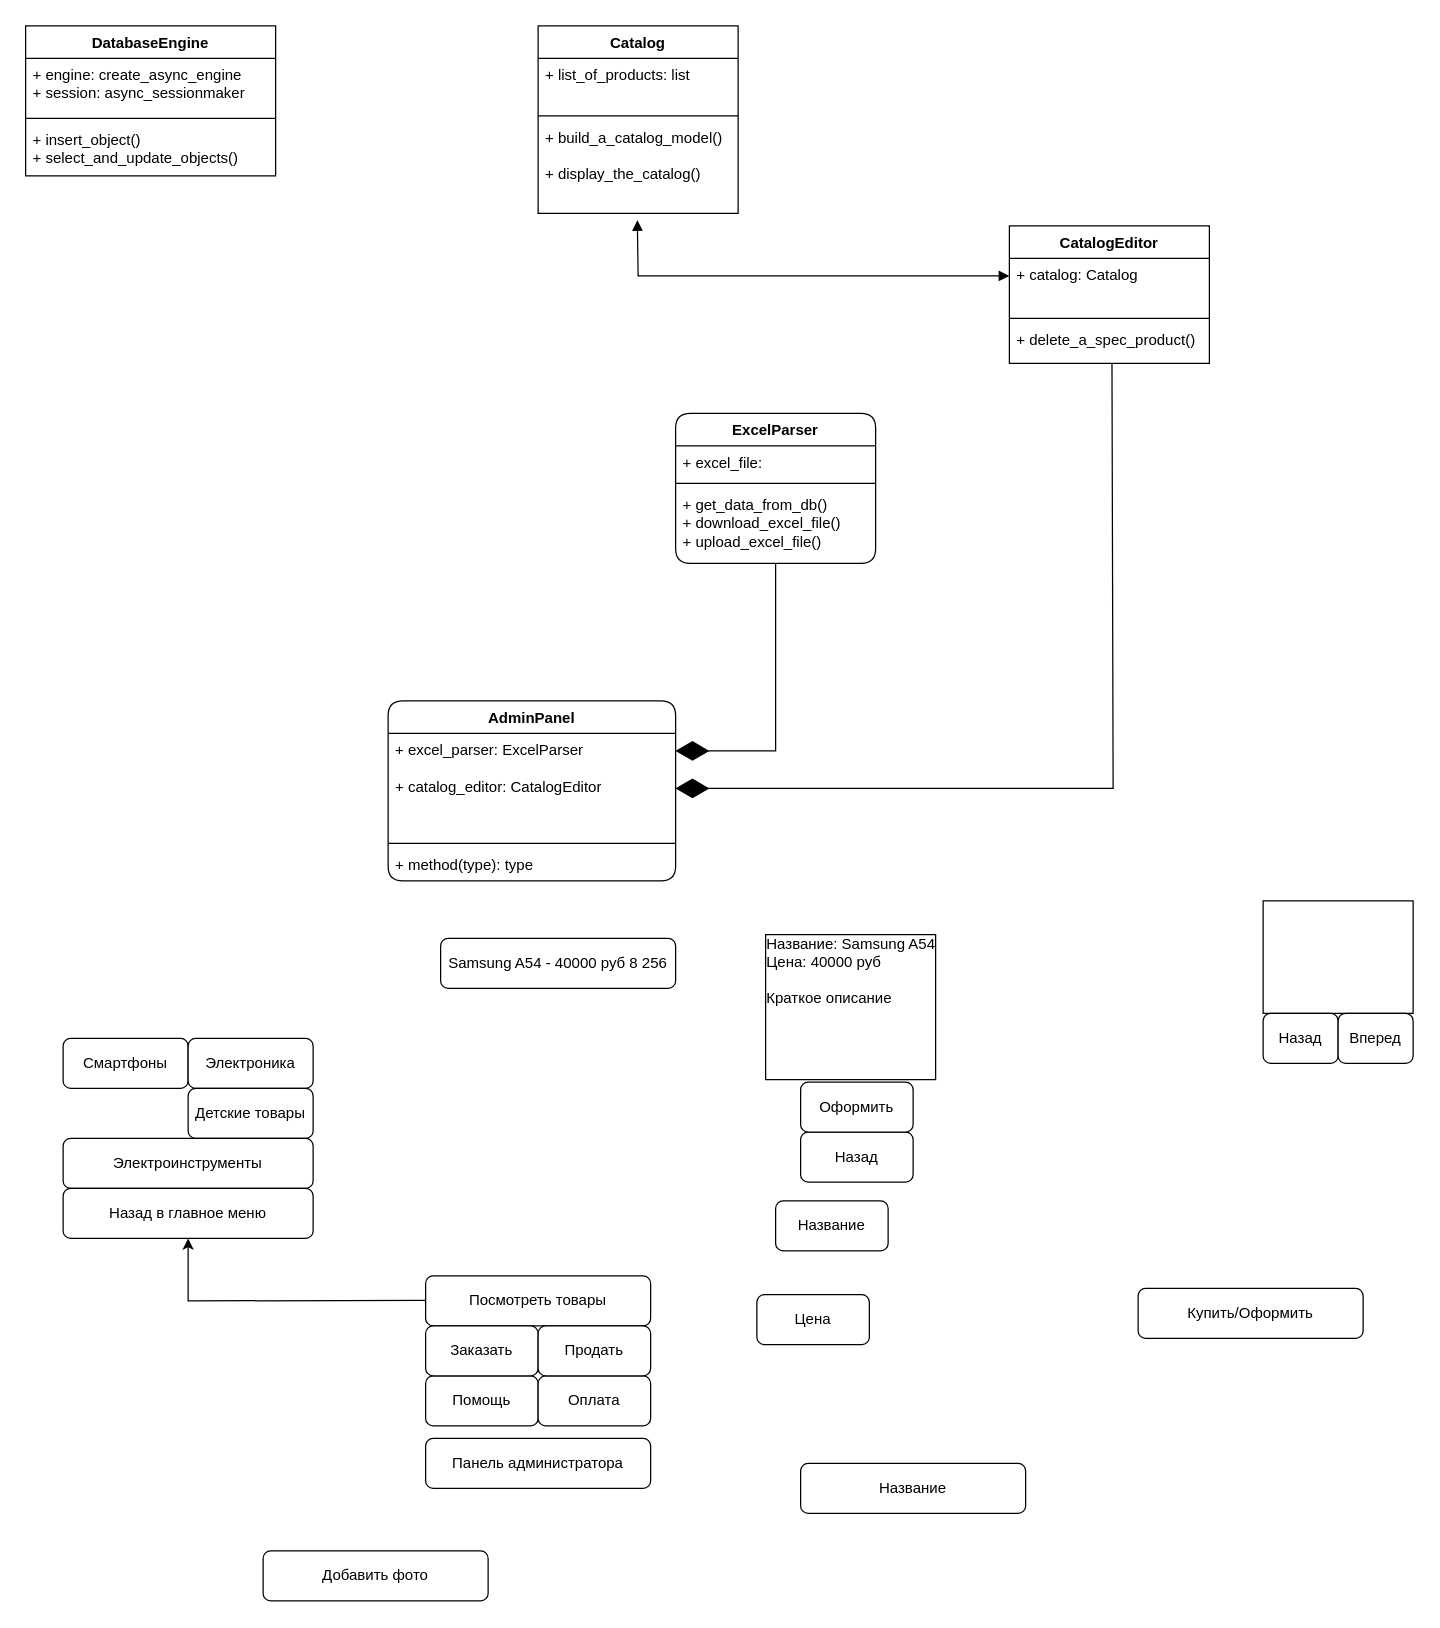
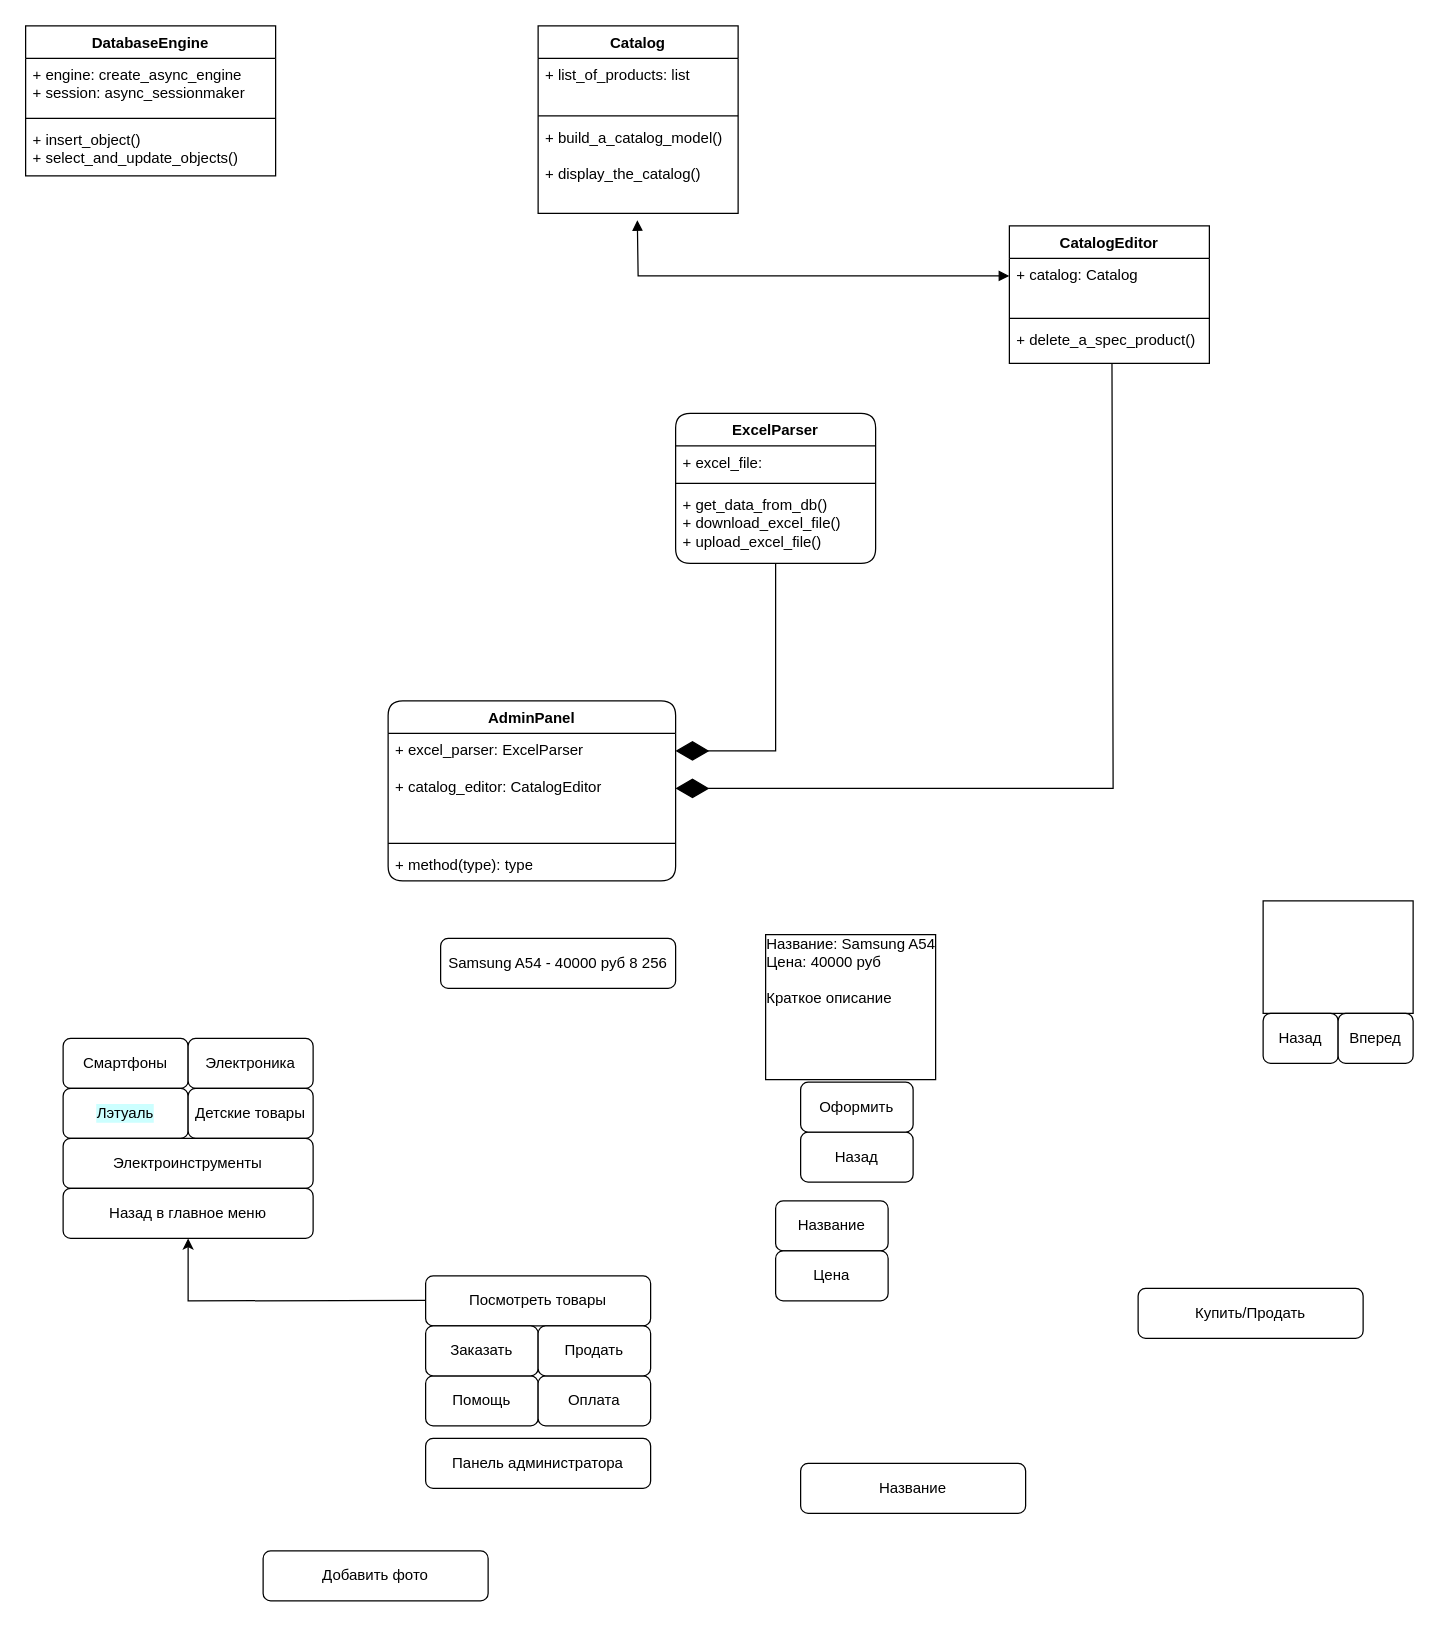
none -> (126, 1113)
(1251, 1313) -> (1251, 1313)
(813, 1319) -> (832, 1276)
